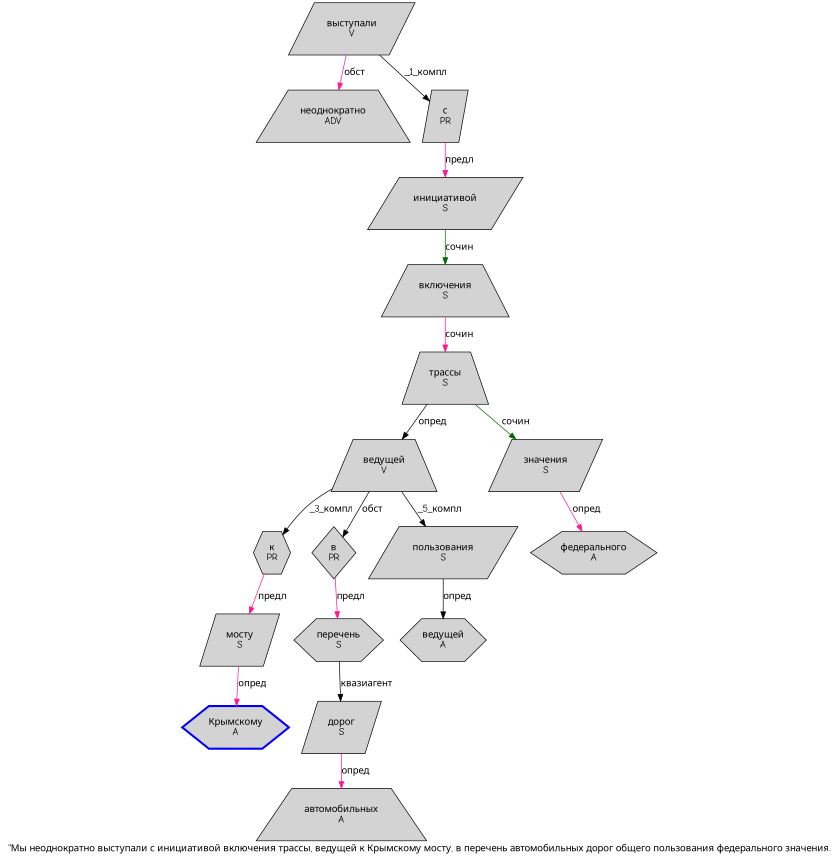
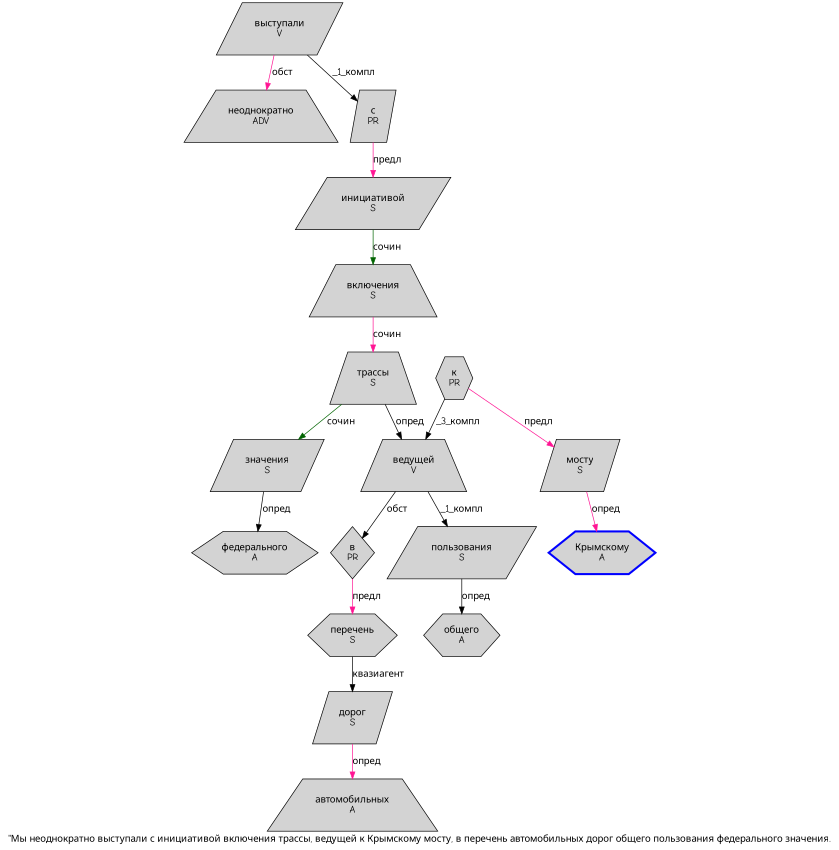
(307, 506) -> (437, 416)
(569, 508) -> (261, 508)
(440, 509) -> (462, 509)
(443, 640) -> (462, 635)
